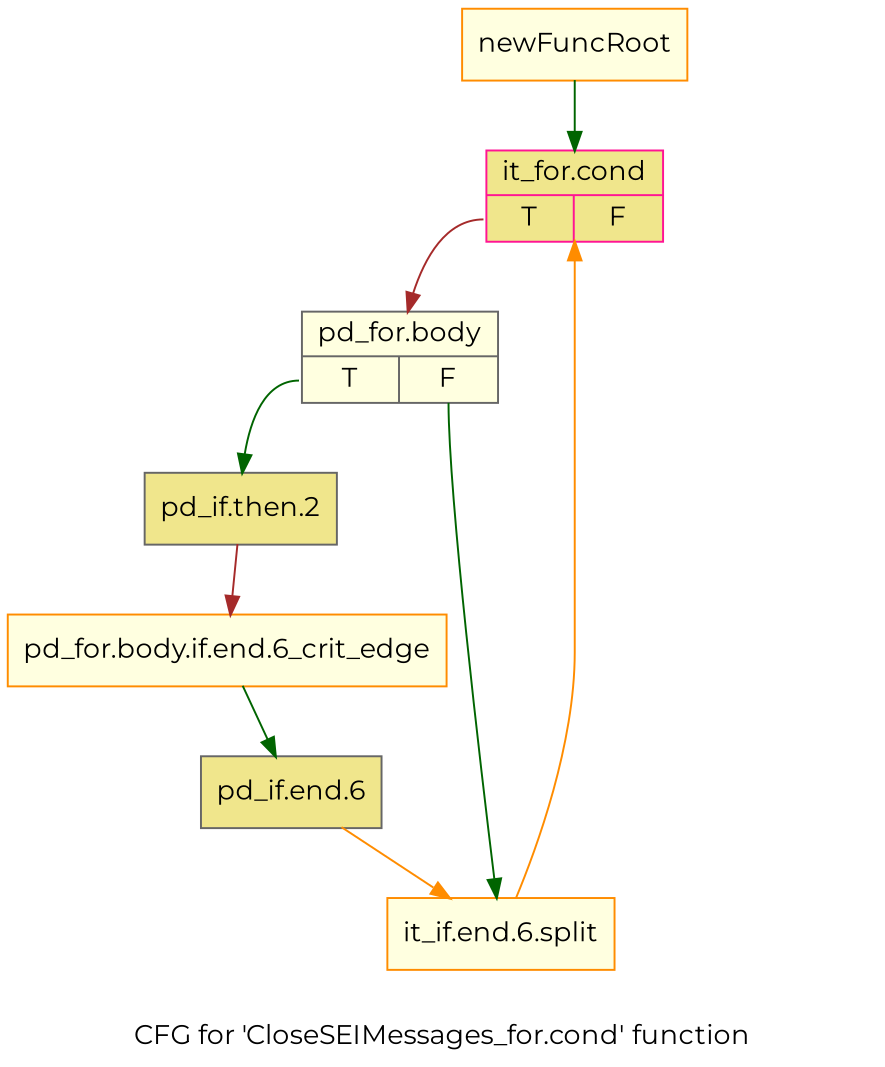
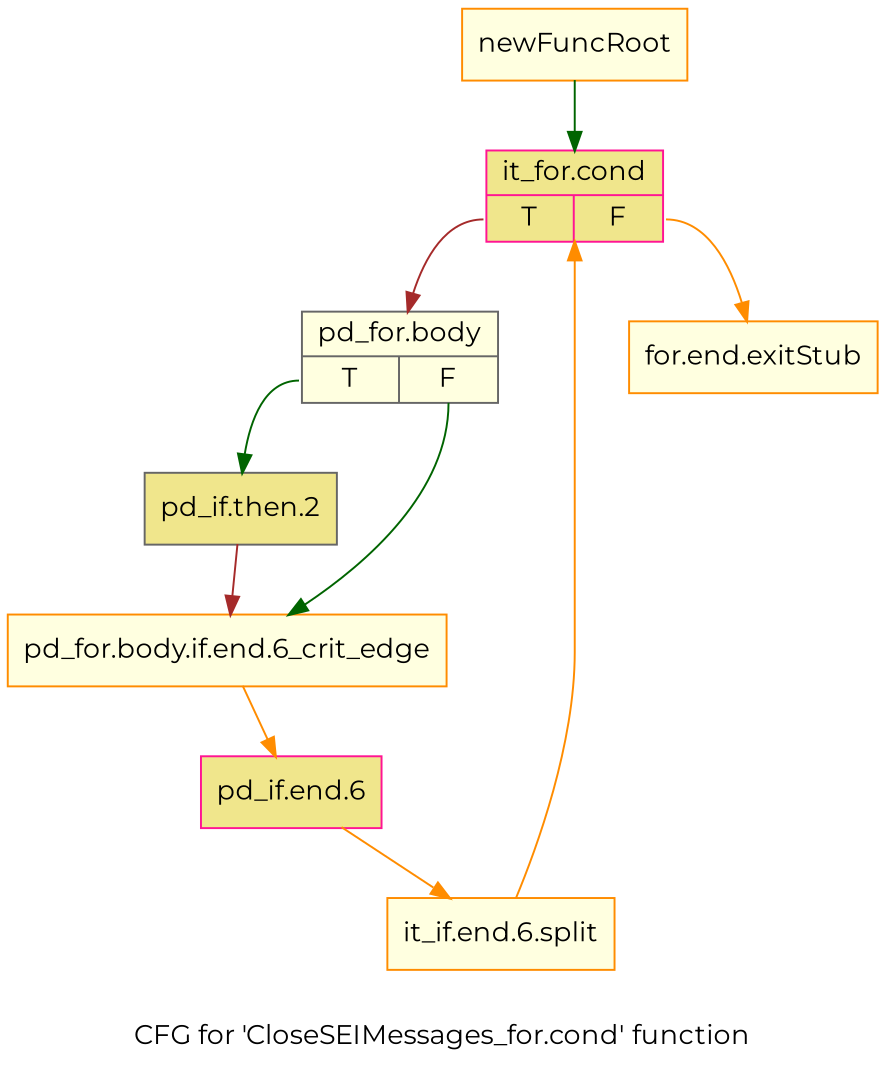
none -> (753, 357)
(467, 641) -> (401, 520)
(255, 713) -> (255, 713)
(291, 792) -> (291, 792)
